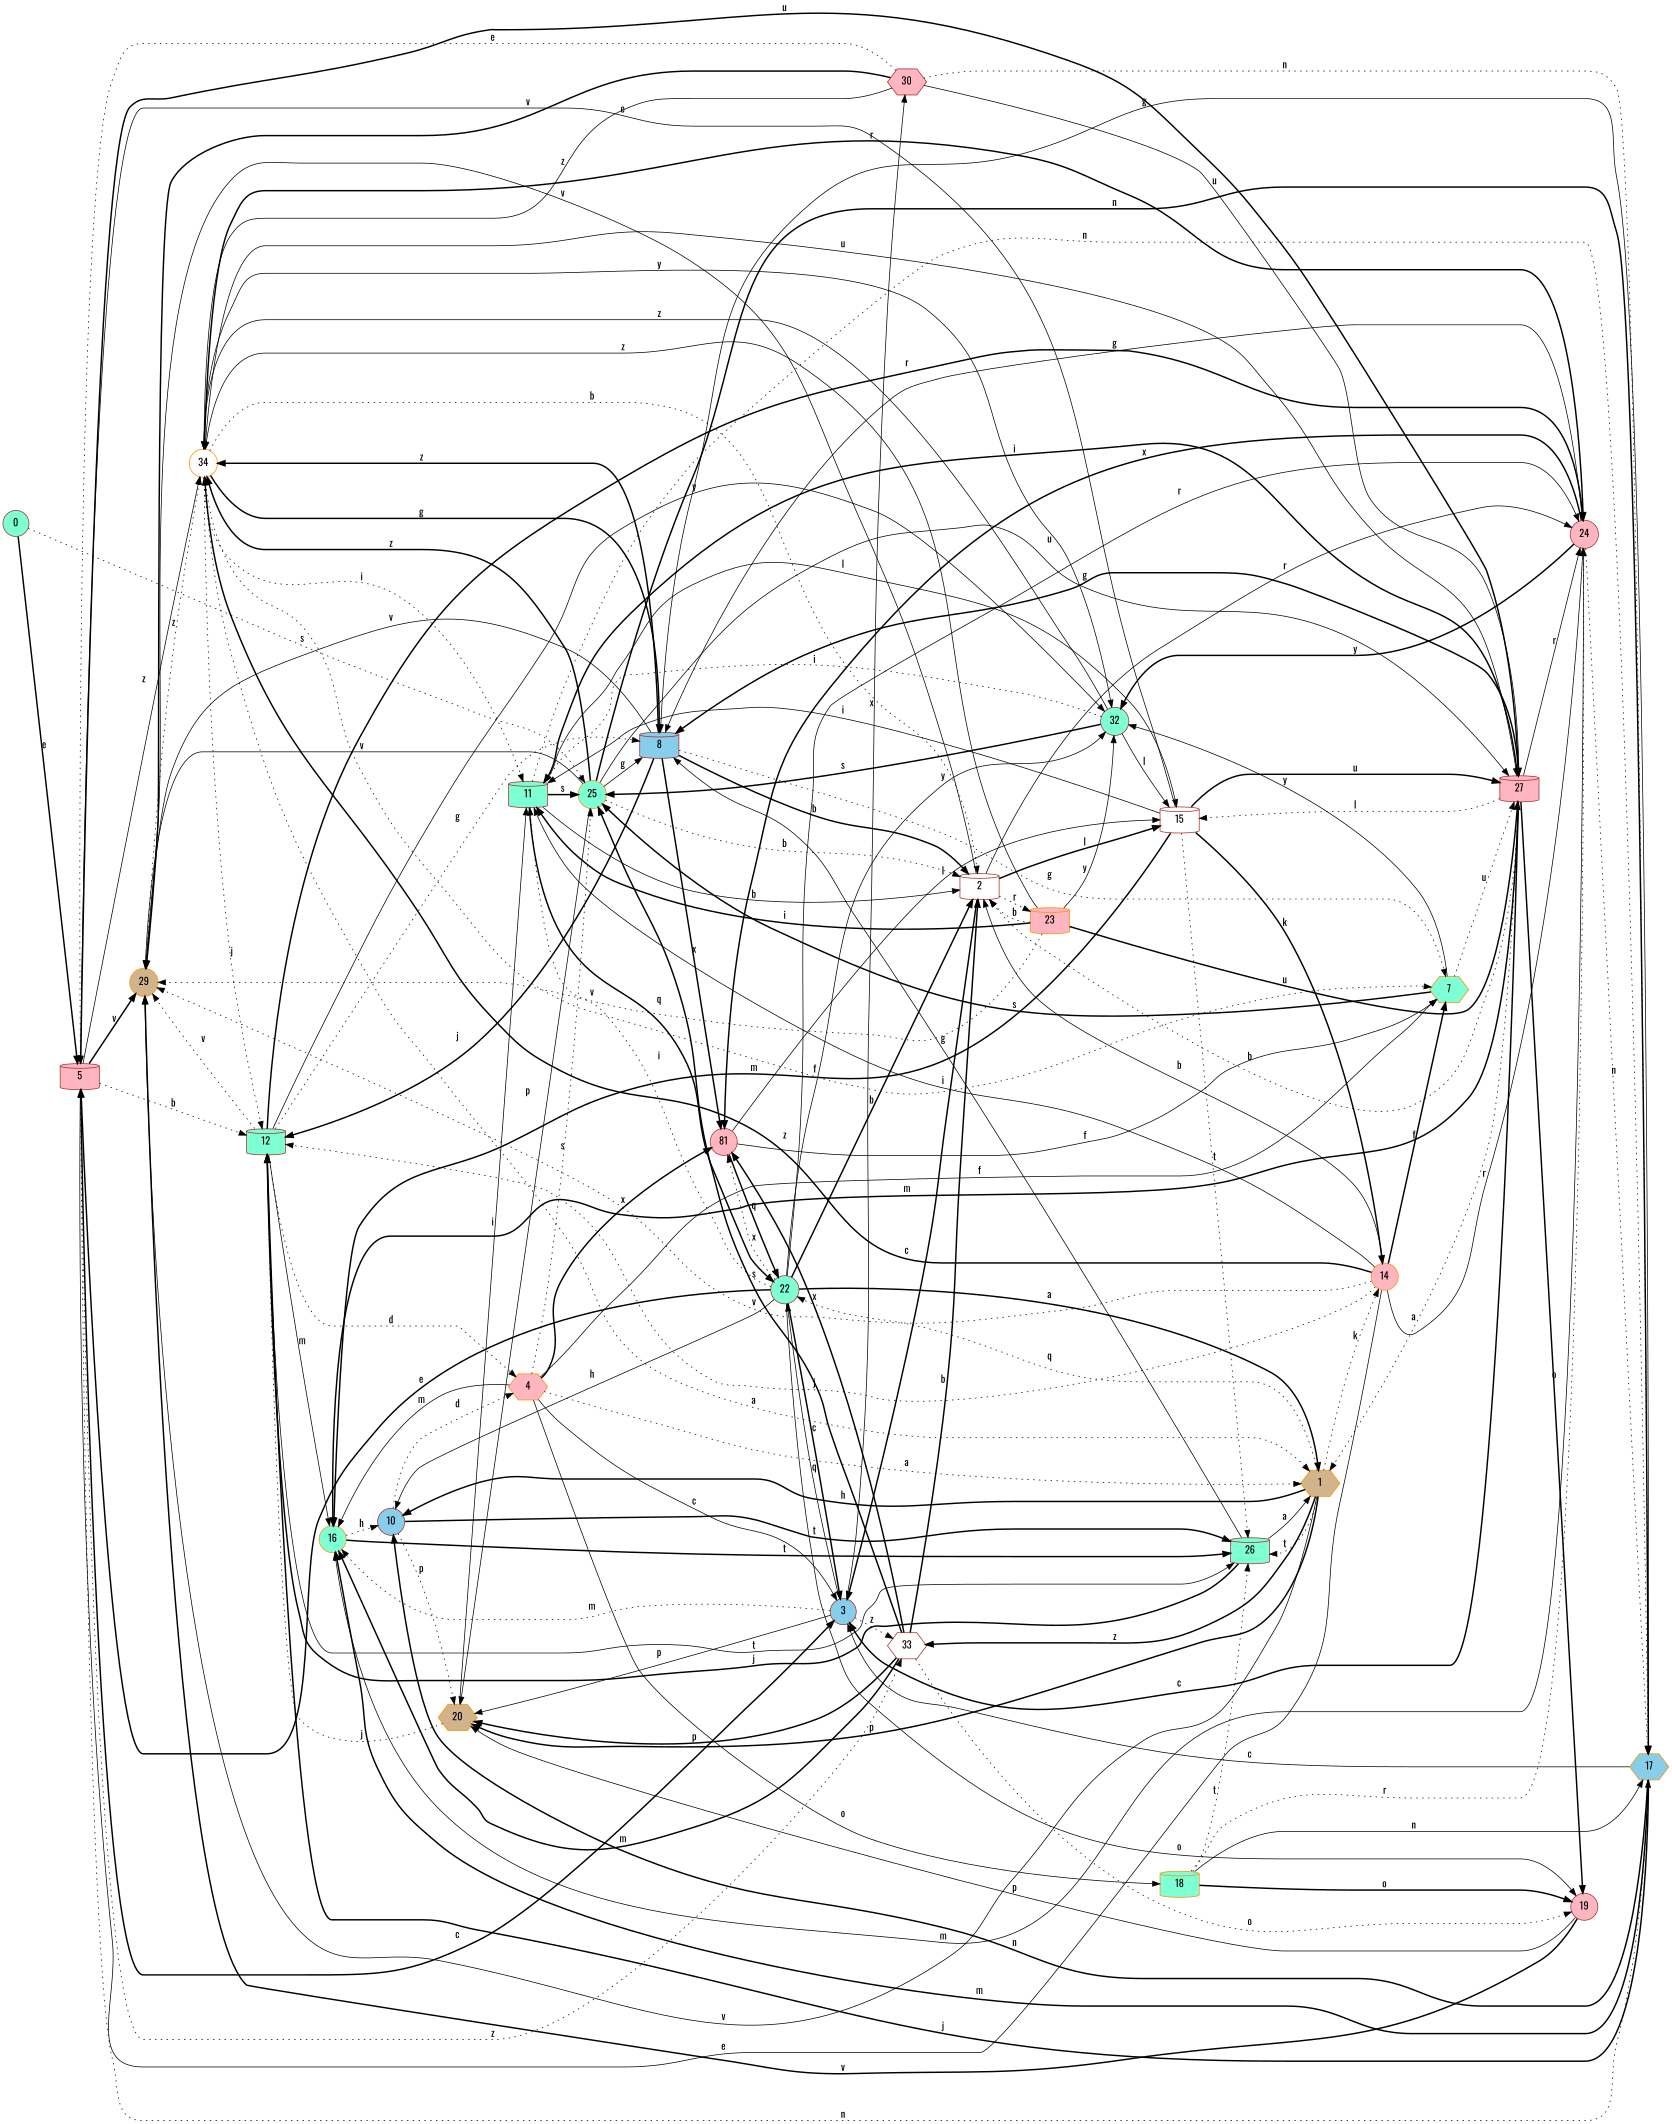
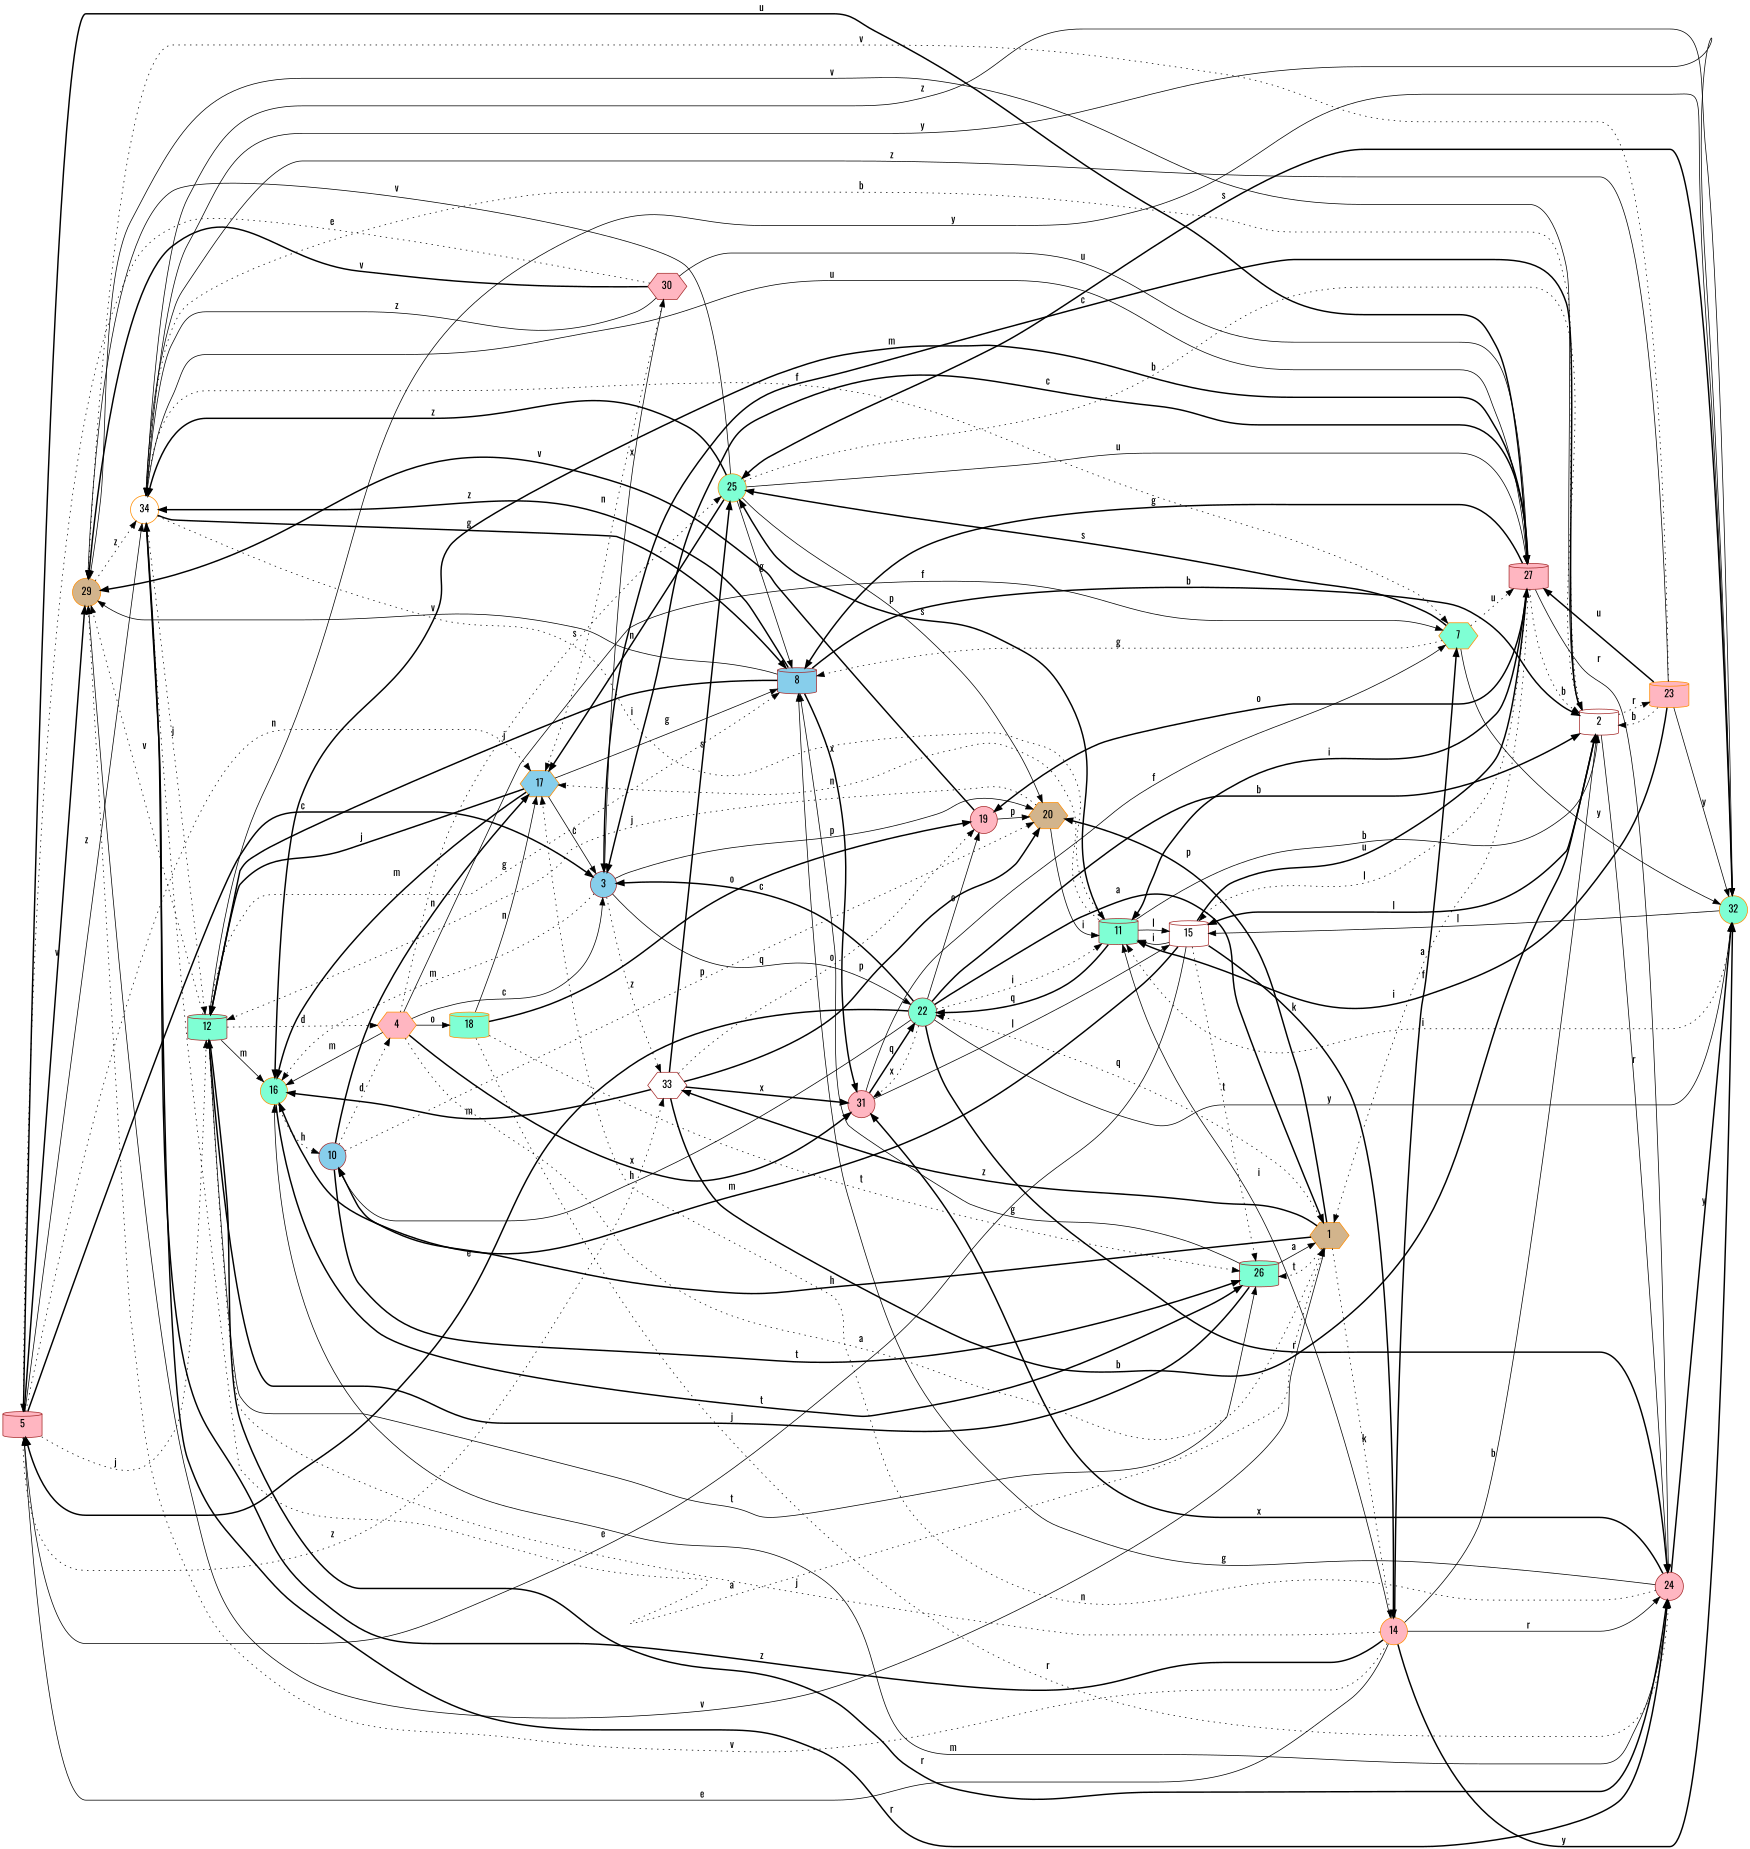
(16, 523) -> none
(939, 640) -> (1331, 1352)
(1115, 721) -> (1733, 910)
(1068, 894) -> (1132, 648)
(174, 1104) -> (116, 1463)
(724, 1142) -> (861, 1104)
none -> (1711, 1584)
(1014, 1950) -> (404, 958)
